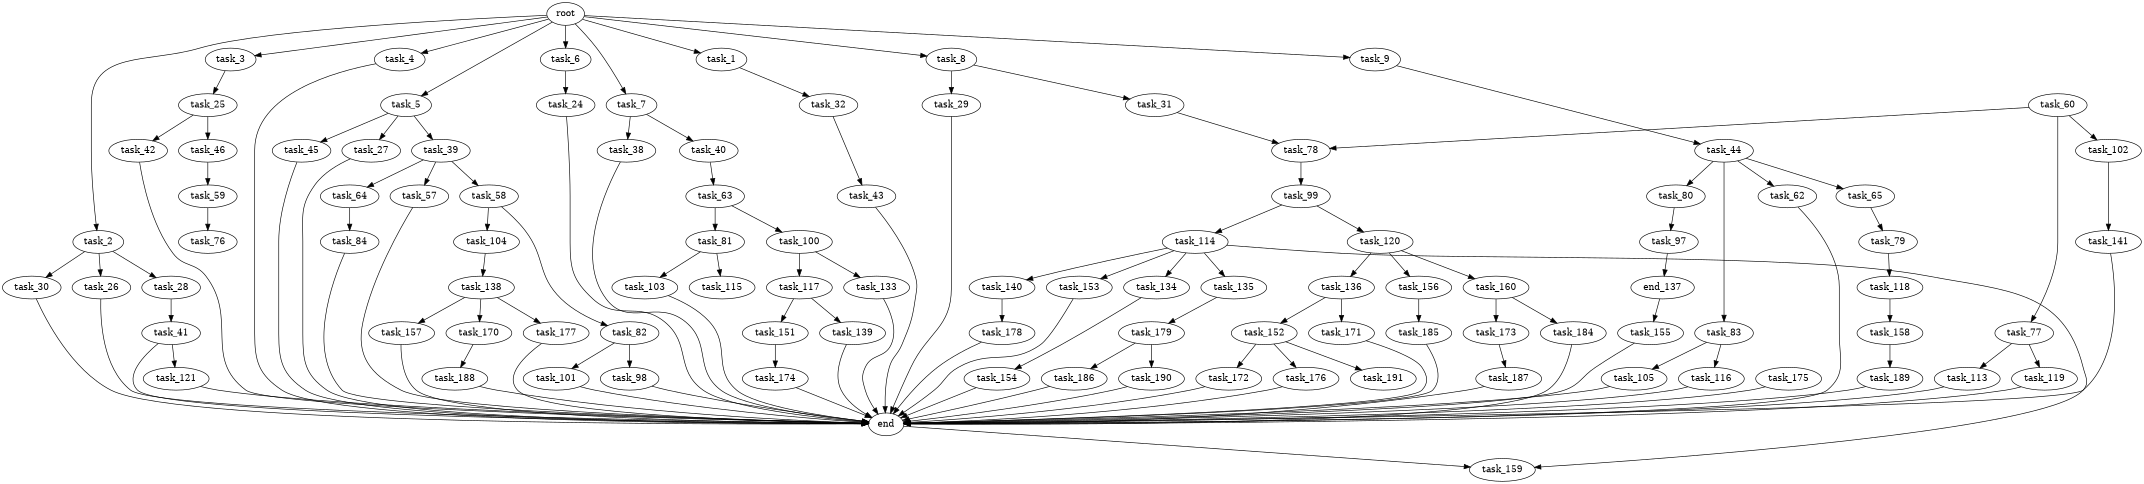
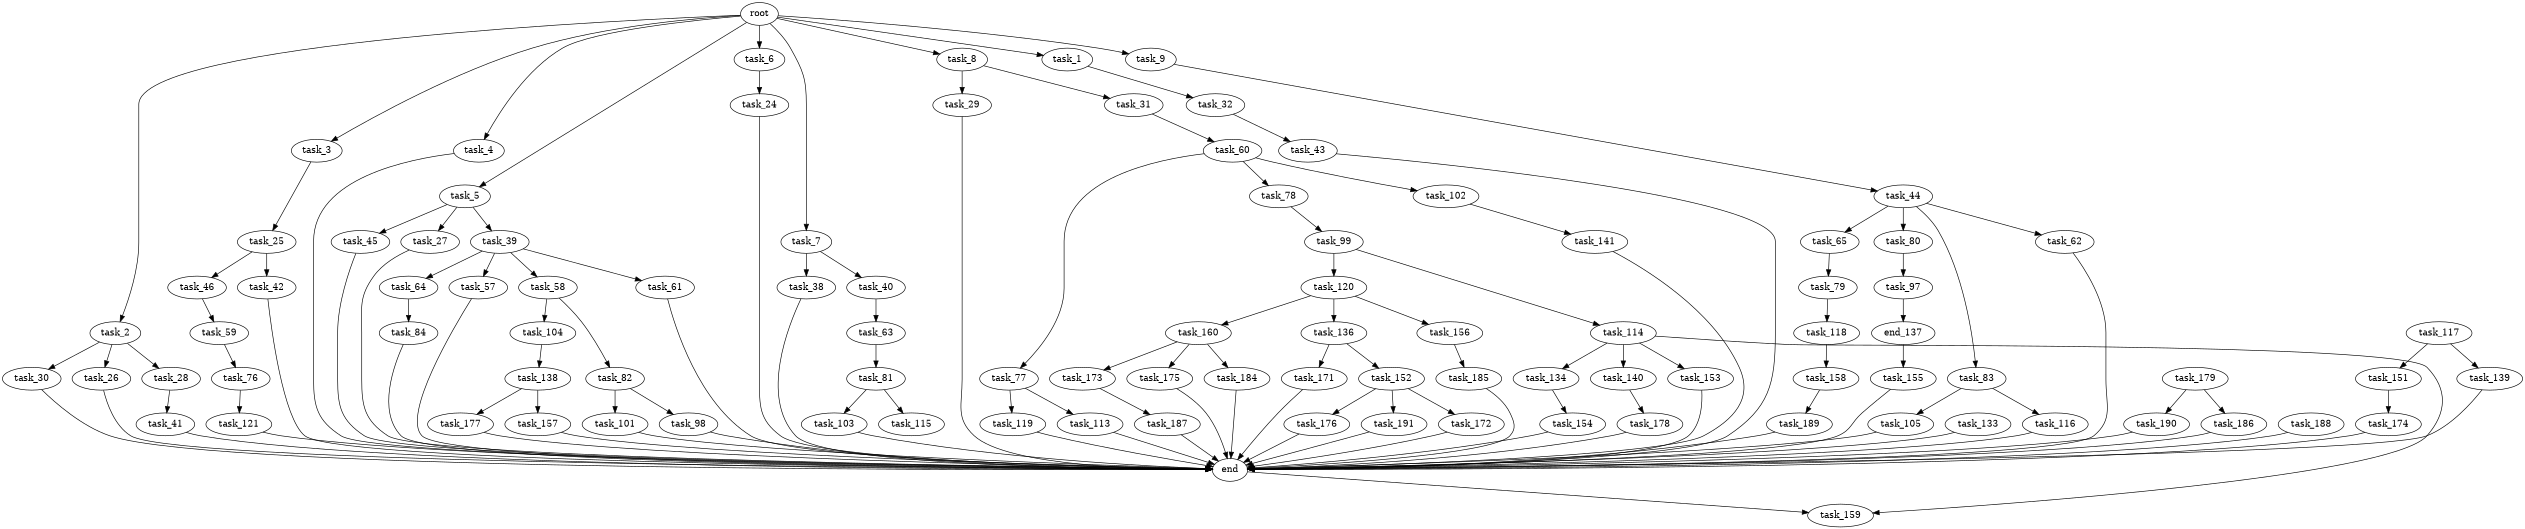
(1225, 127) -> (1180, 127)
(799, 242) -> none
none -> (665, 288)
(1234, 288) -> none
(479, 333) -> none
(173, 353) -> (240, 398)
none -> (1181, 354)
none -> (1311, 448)
